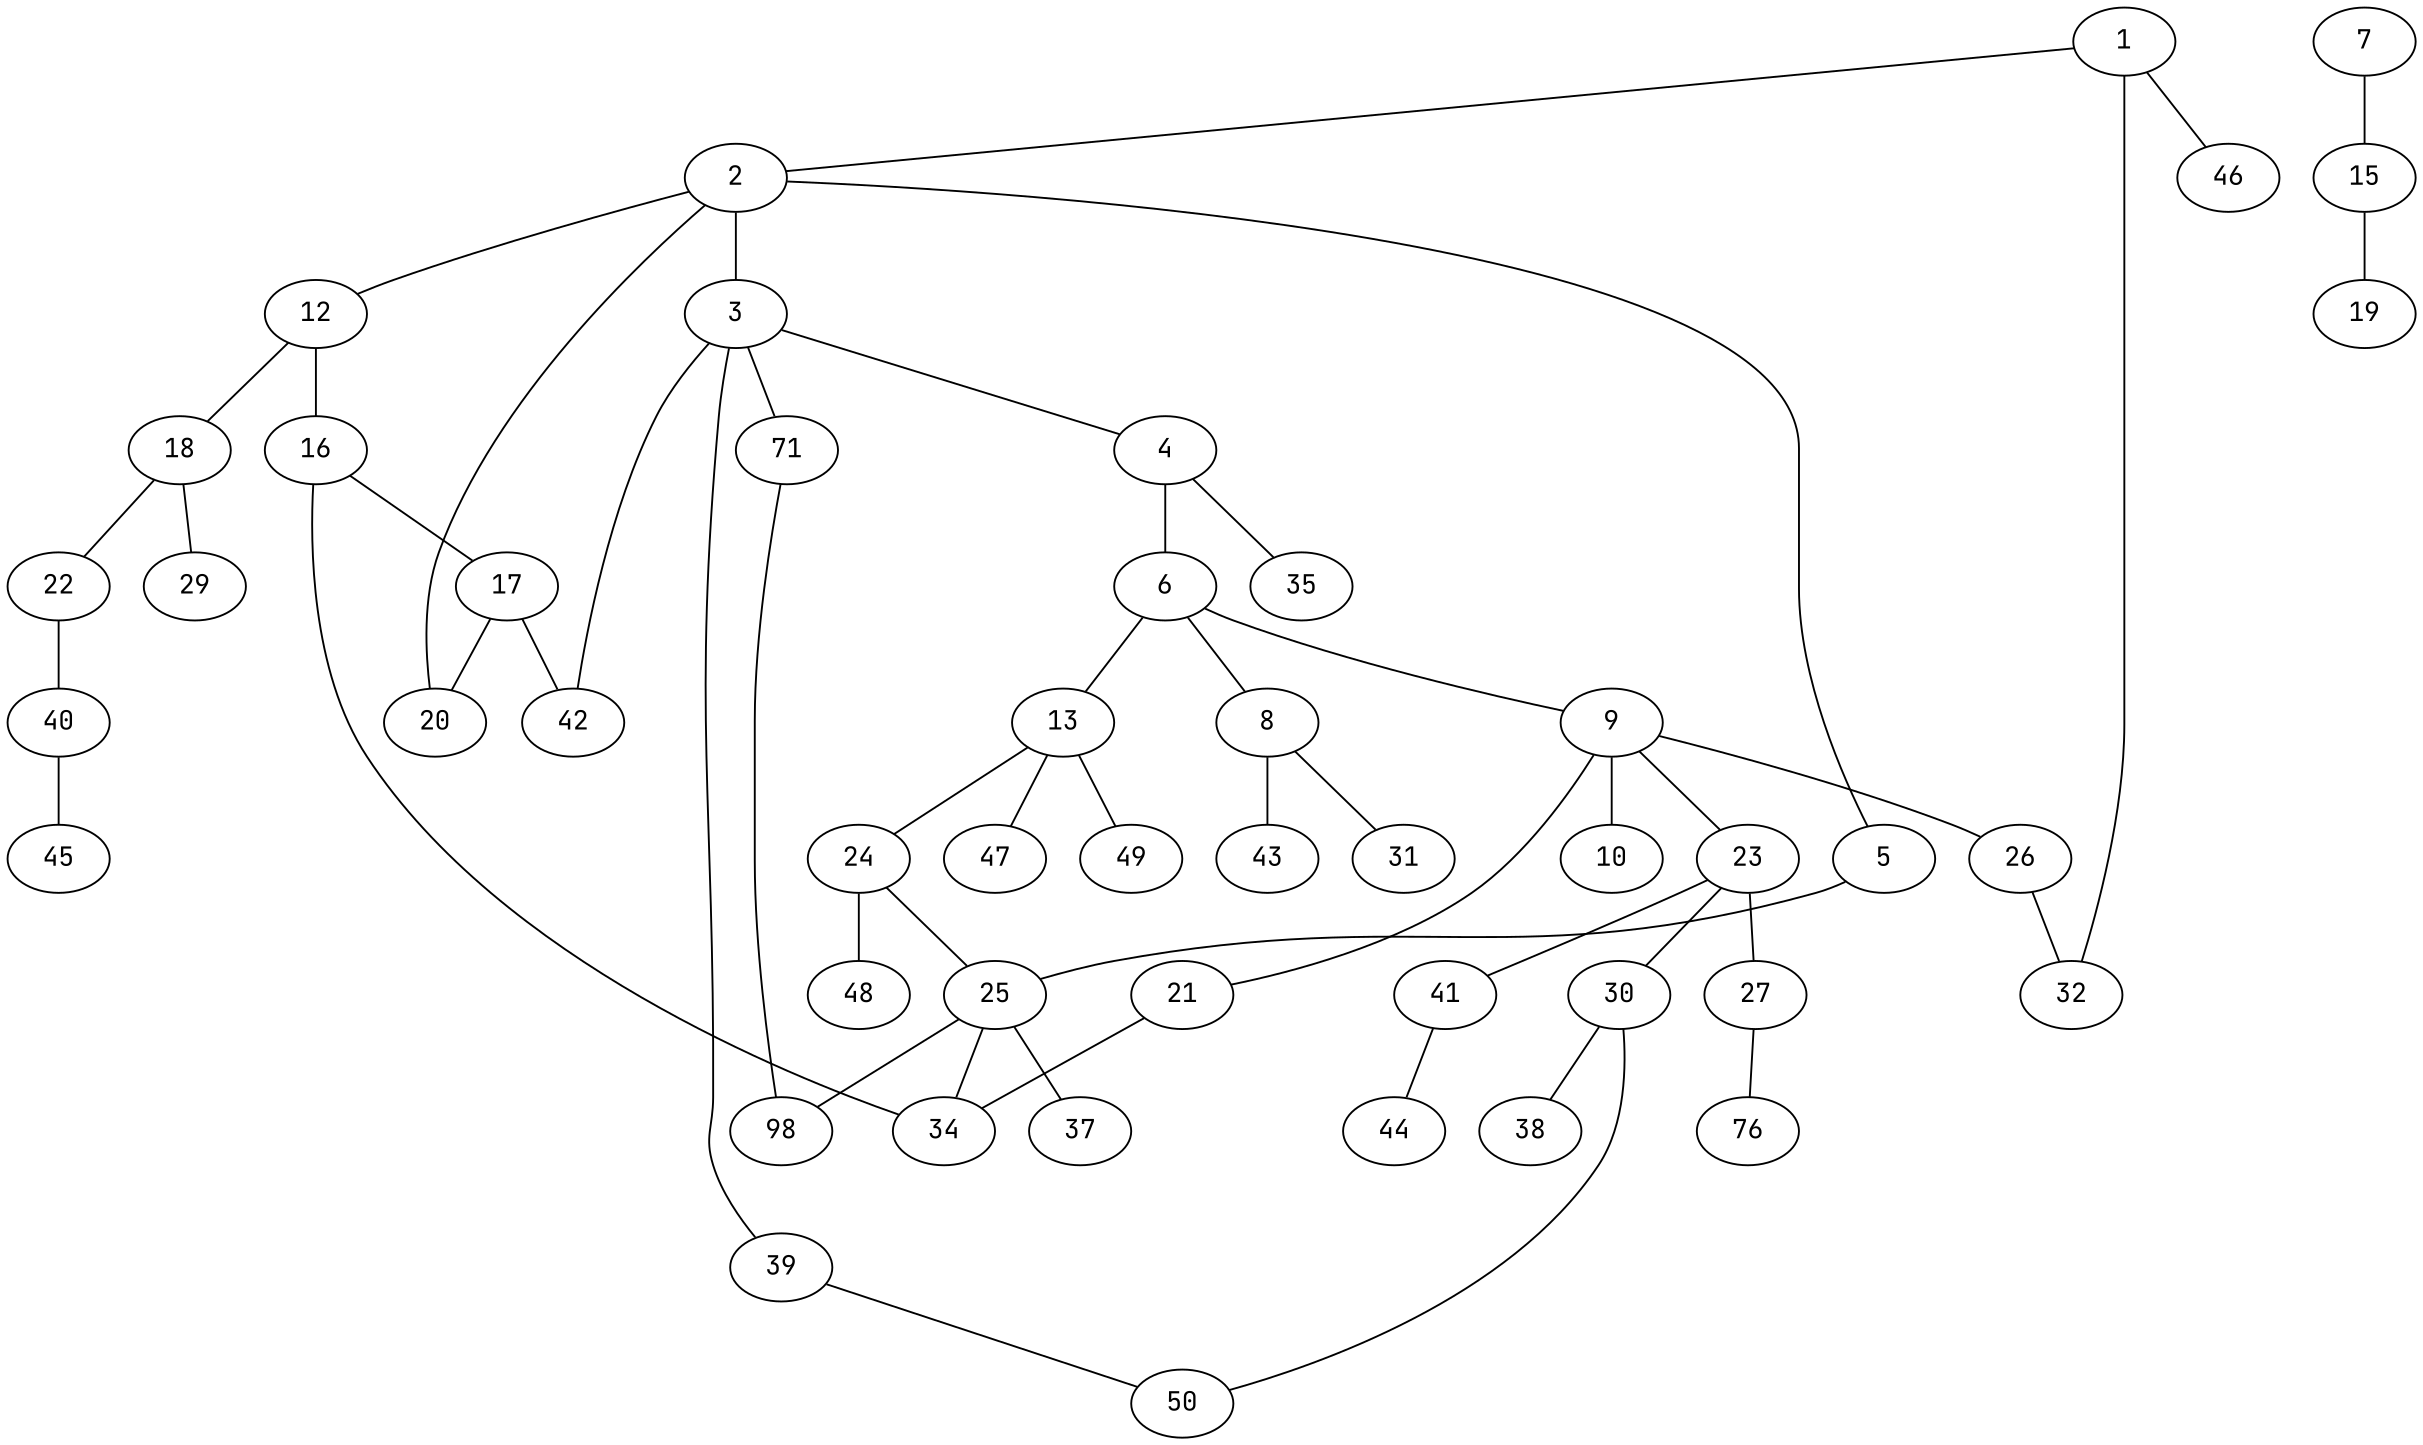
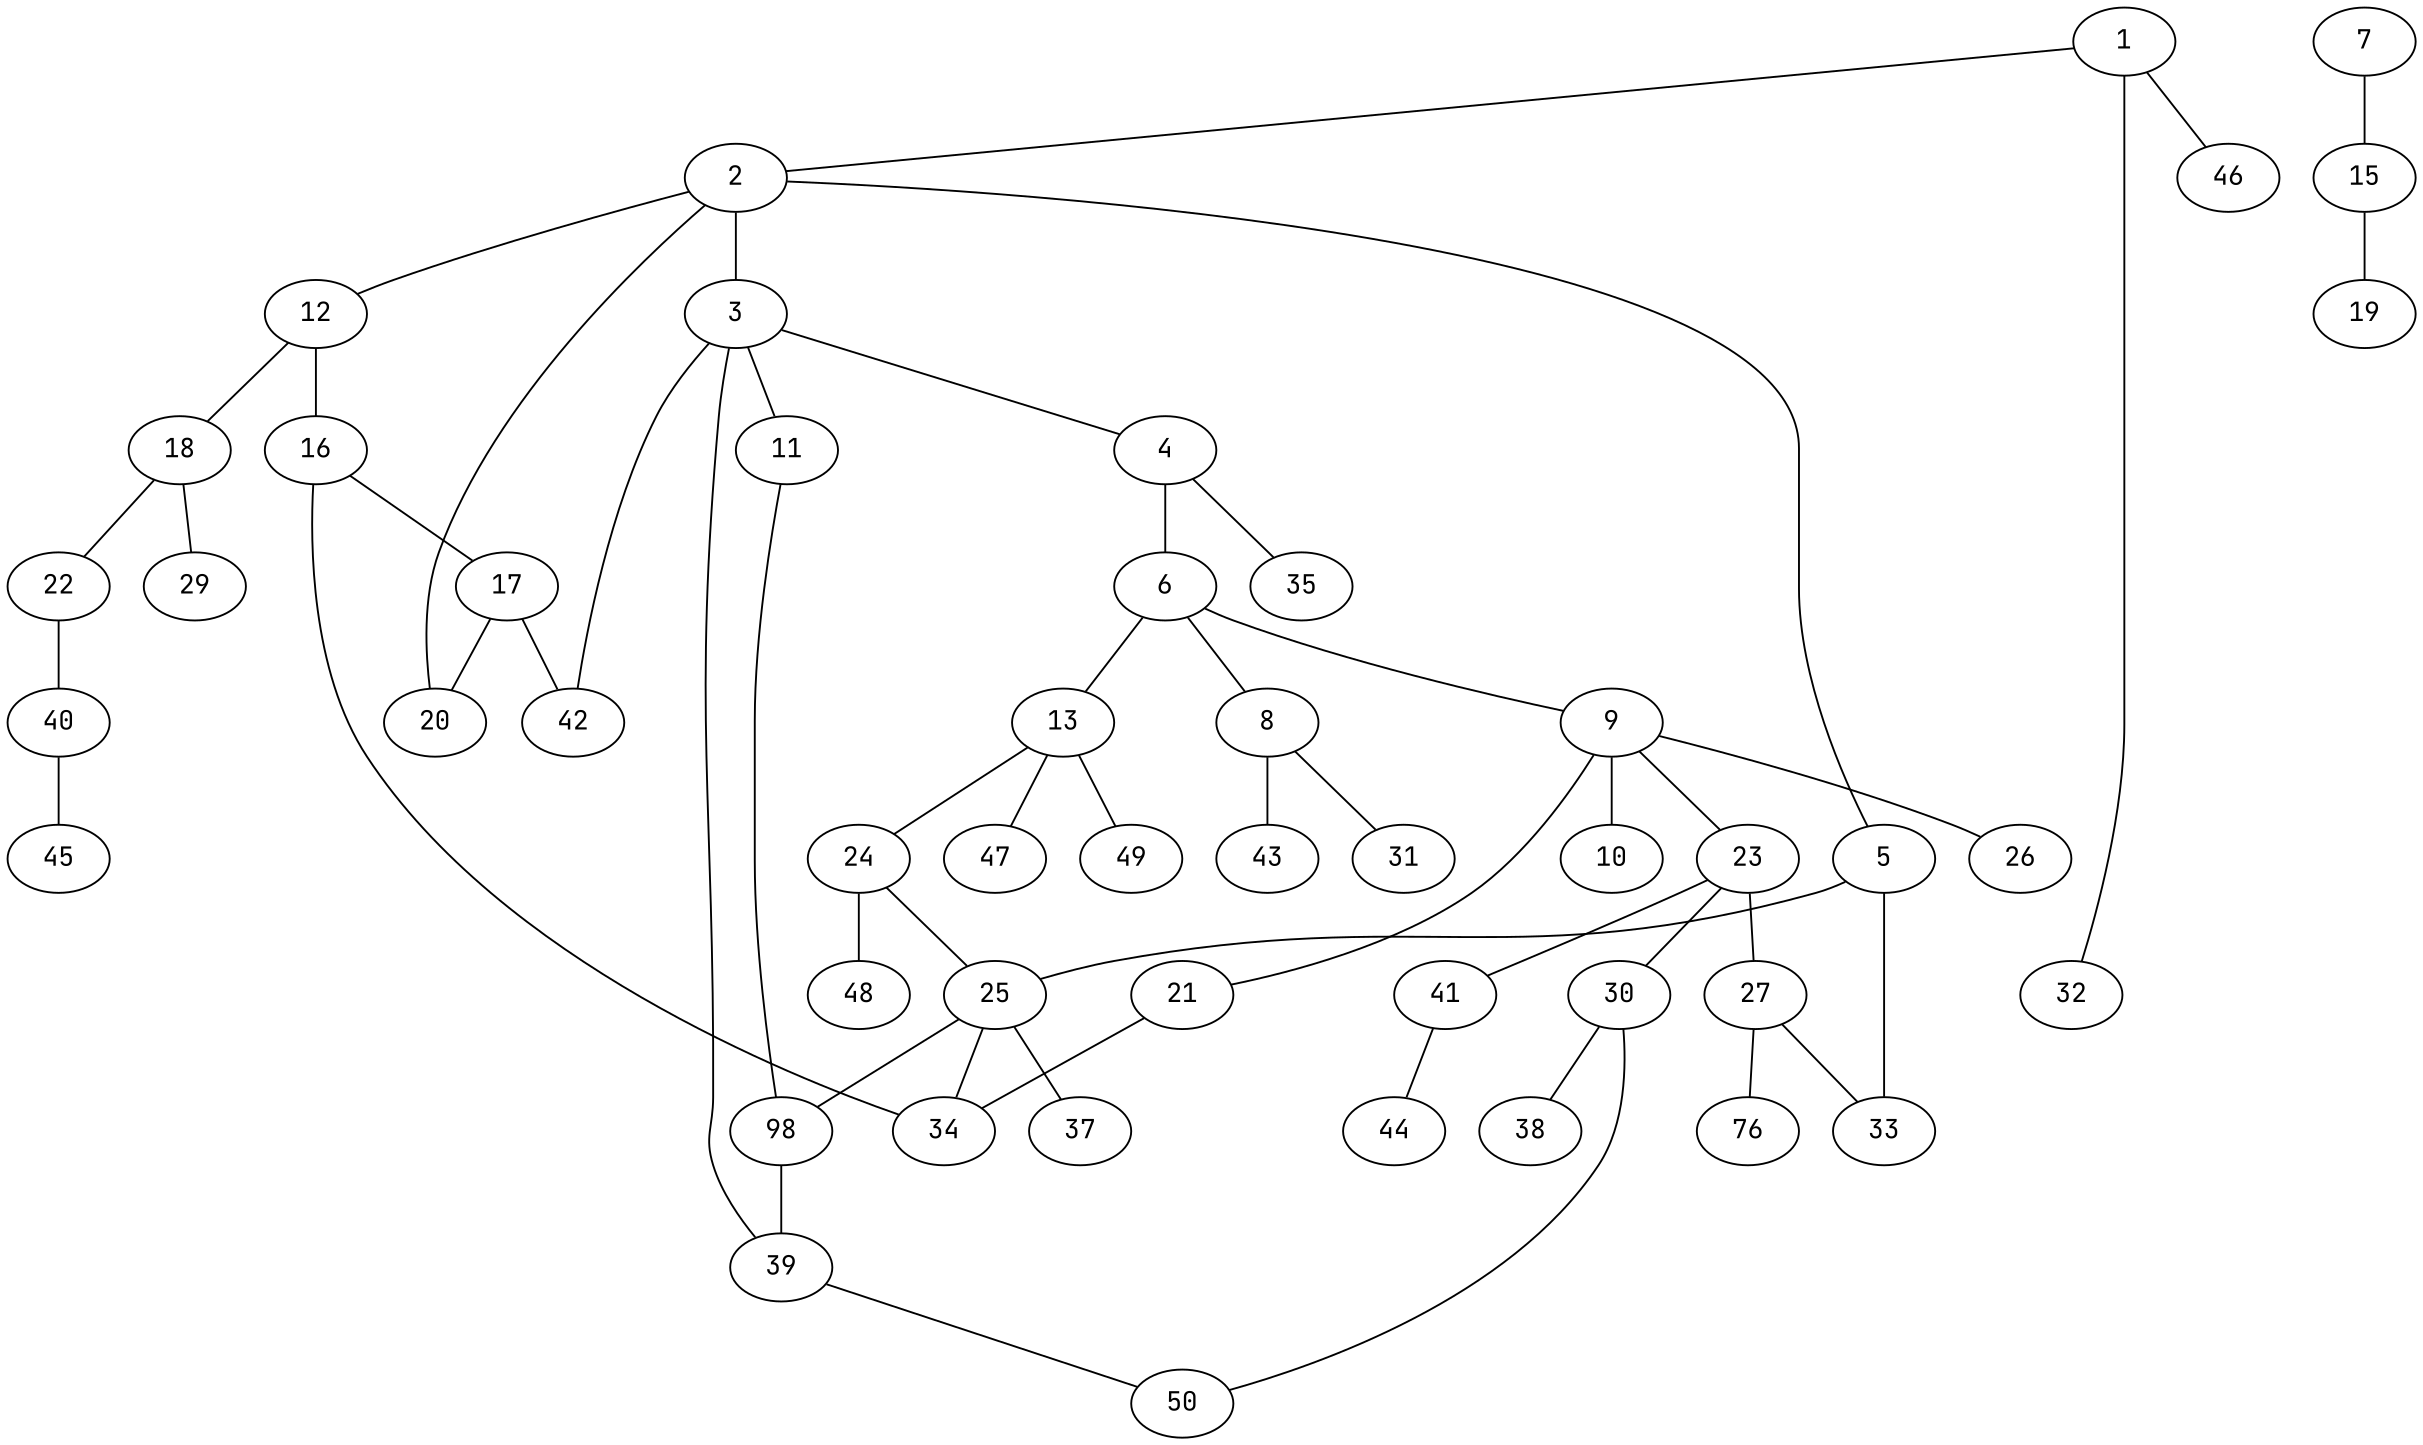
(787, 450) -> (787, 450)
(2046, 927) -> none
none -> (1884, 1131)
none -> (781, 1200)
